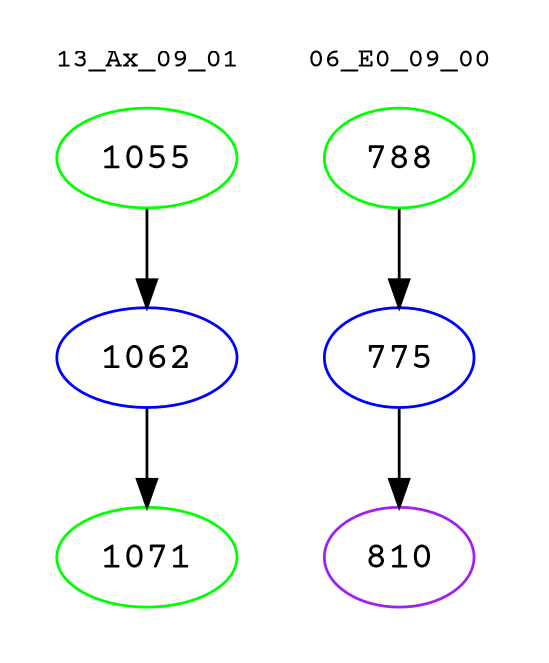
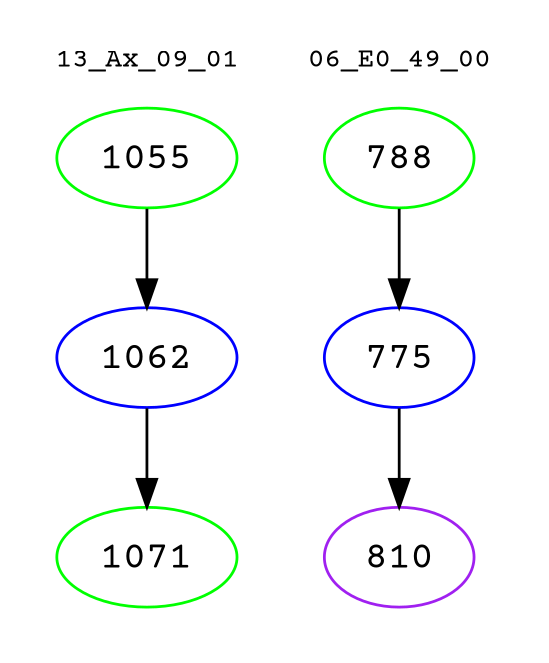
(401, 60) -> (401, 60)
